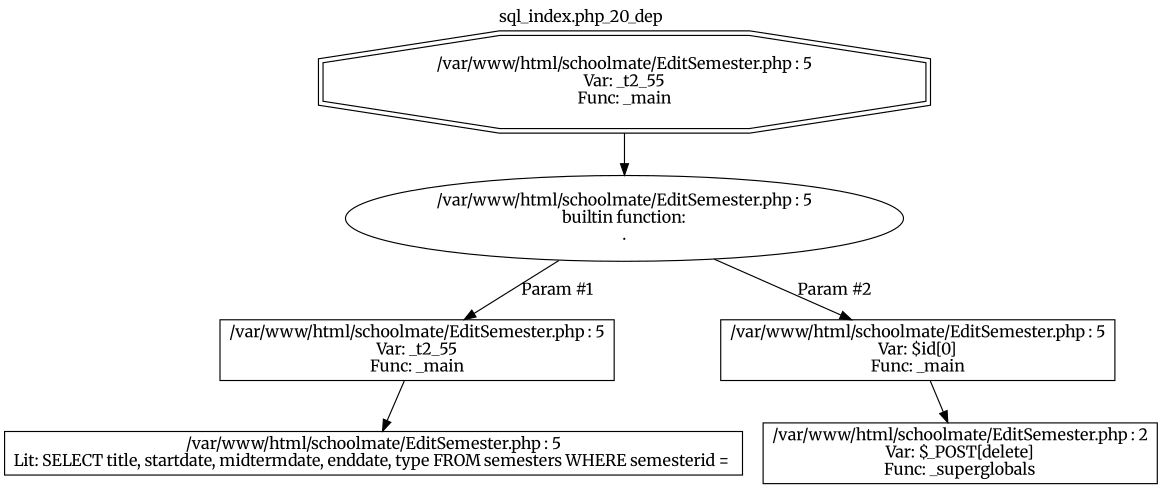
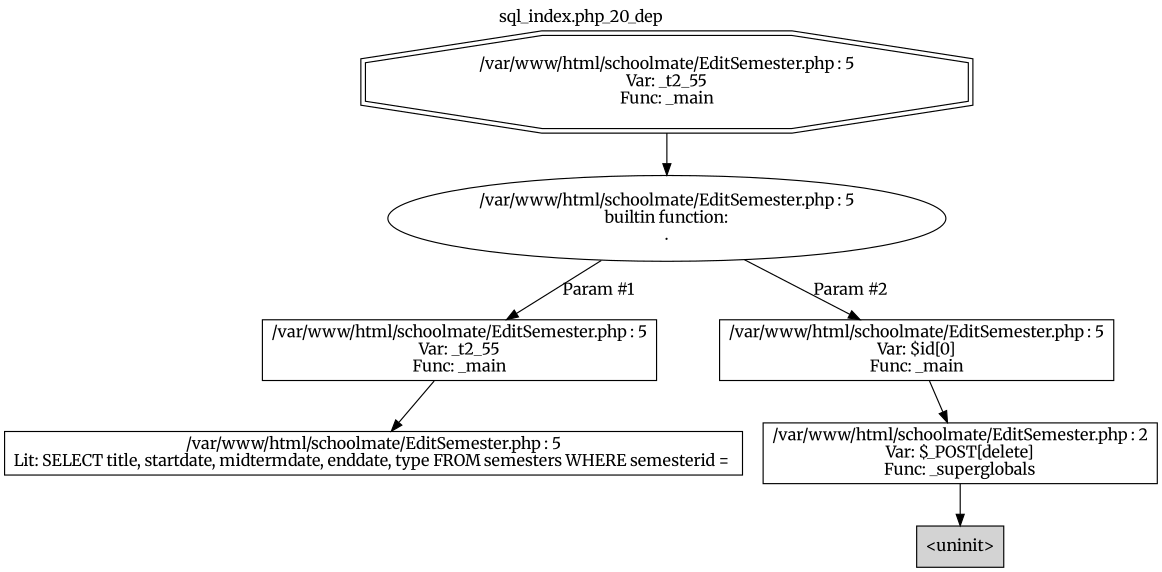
none -> (960, 547)
